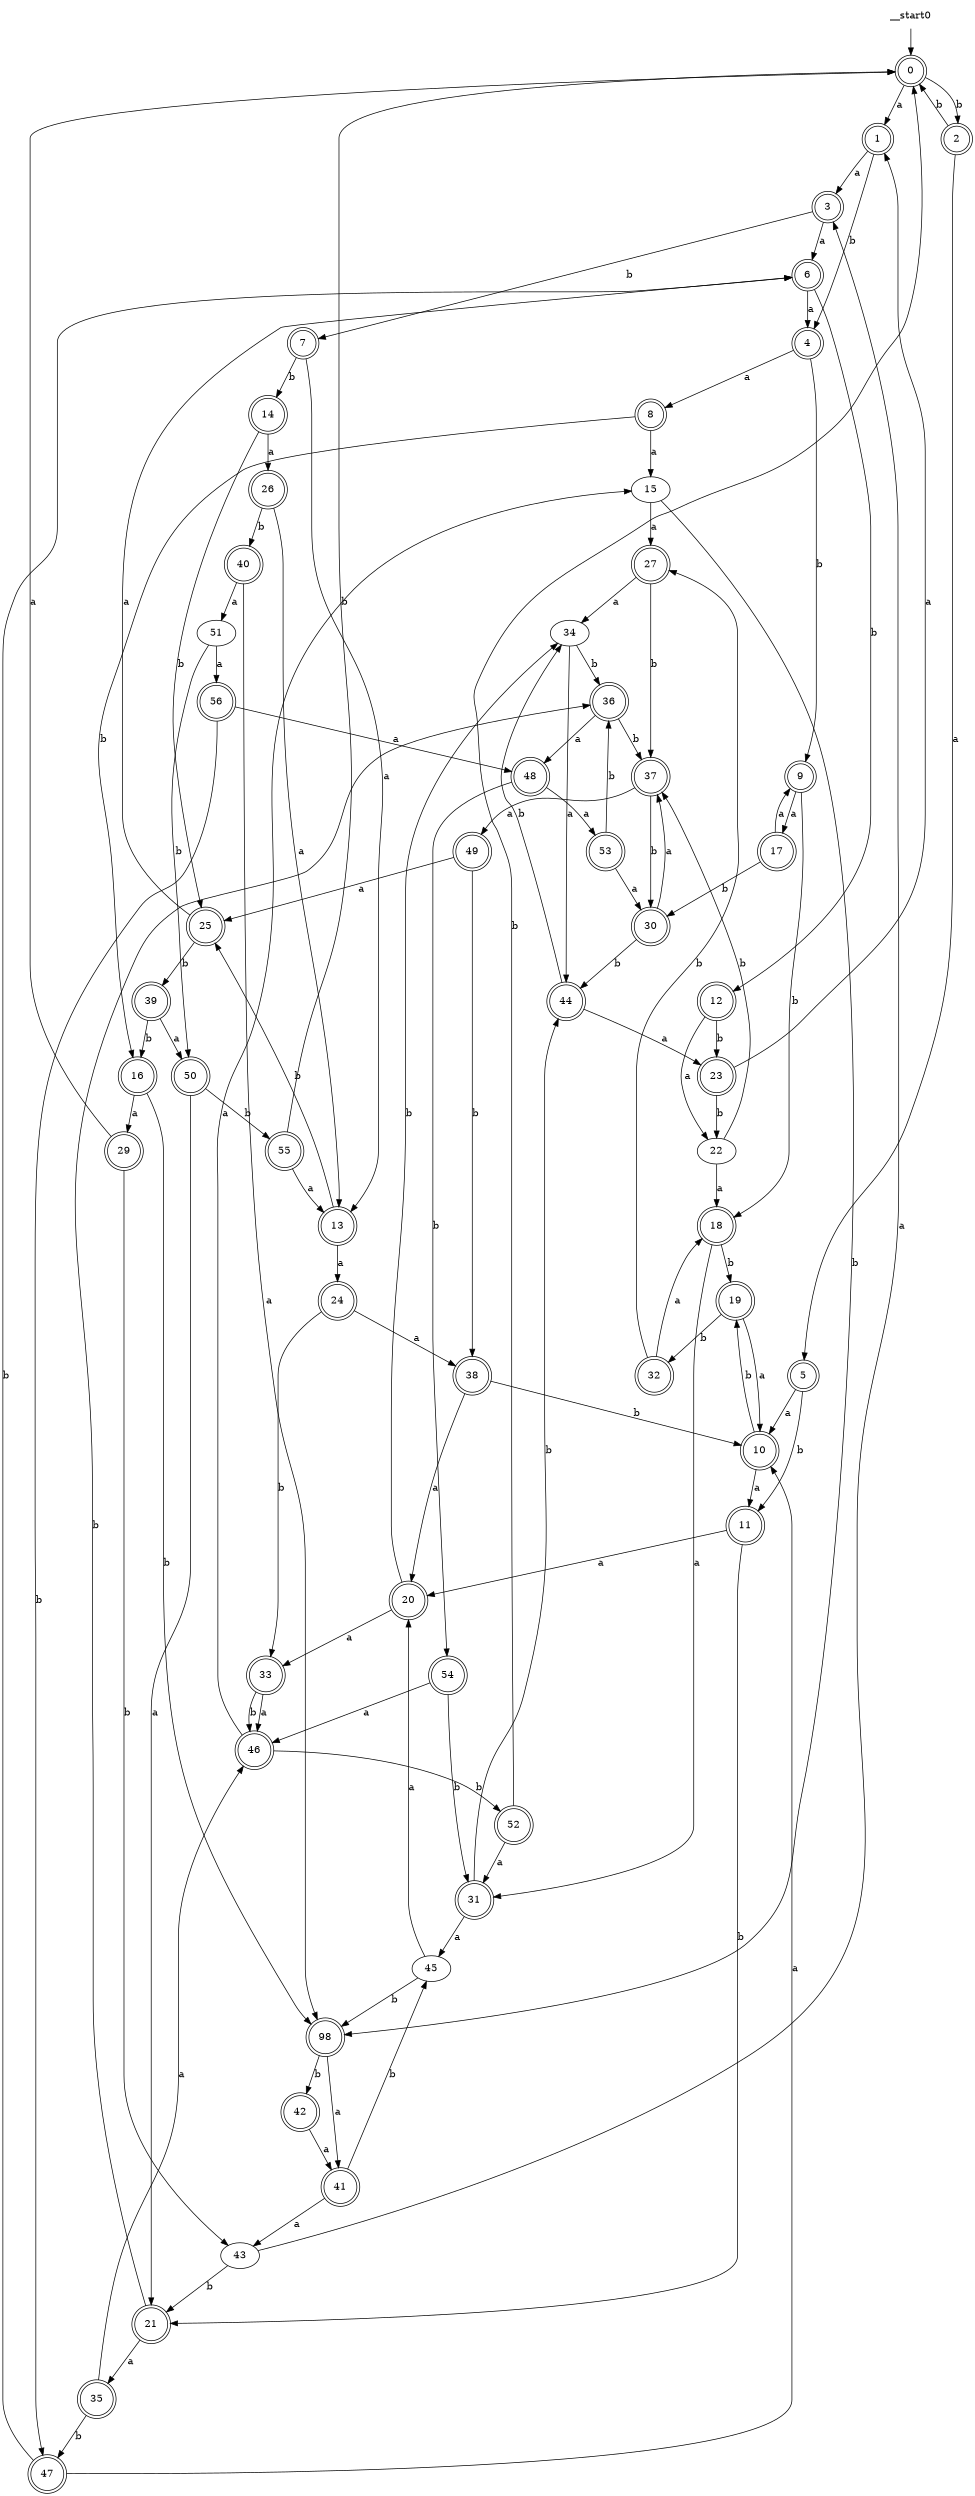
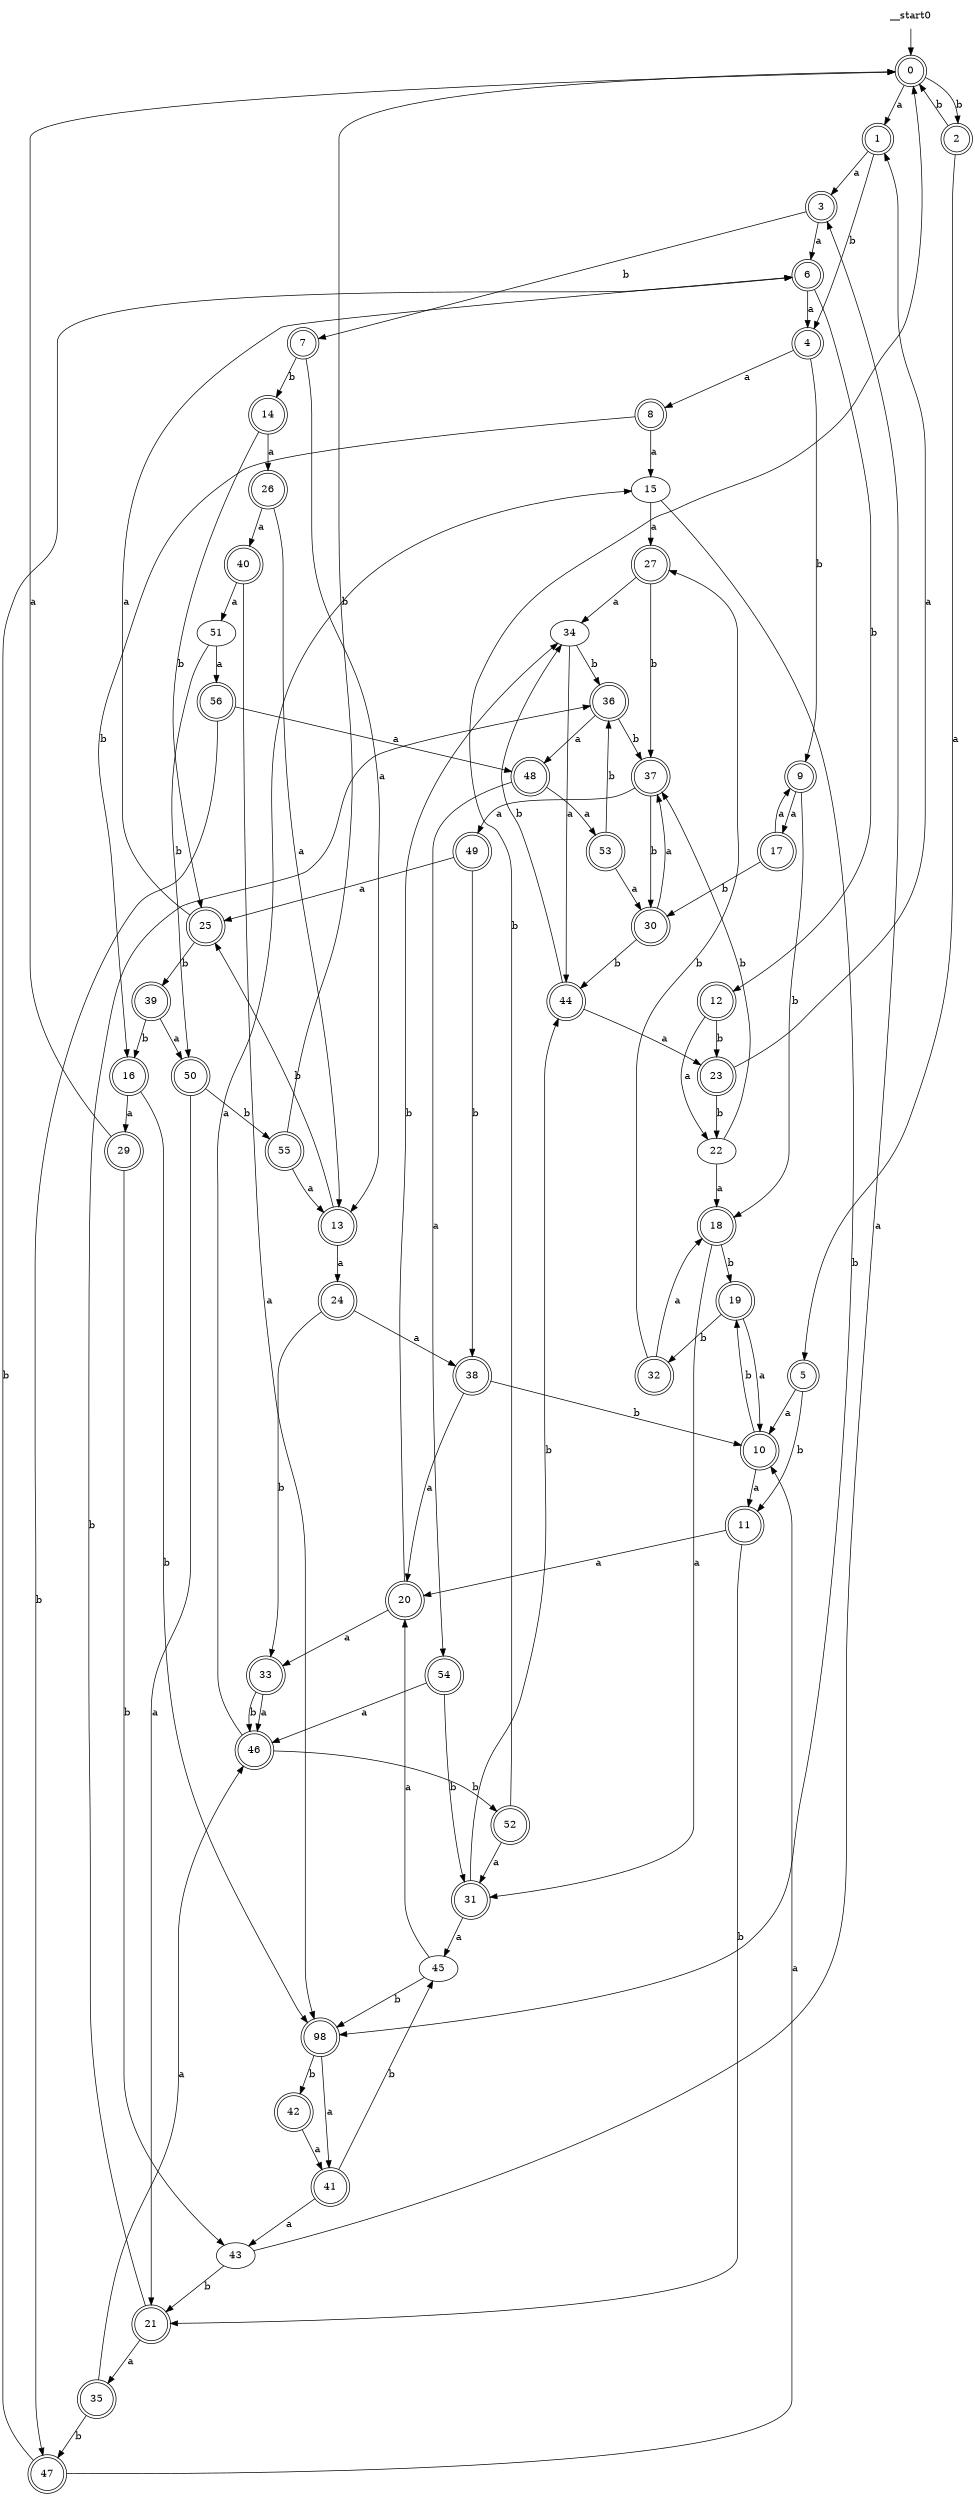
(262, 527) -> (261, 527)
(436, 1226) -> (436, 1226)
